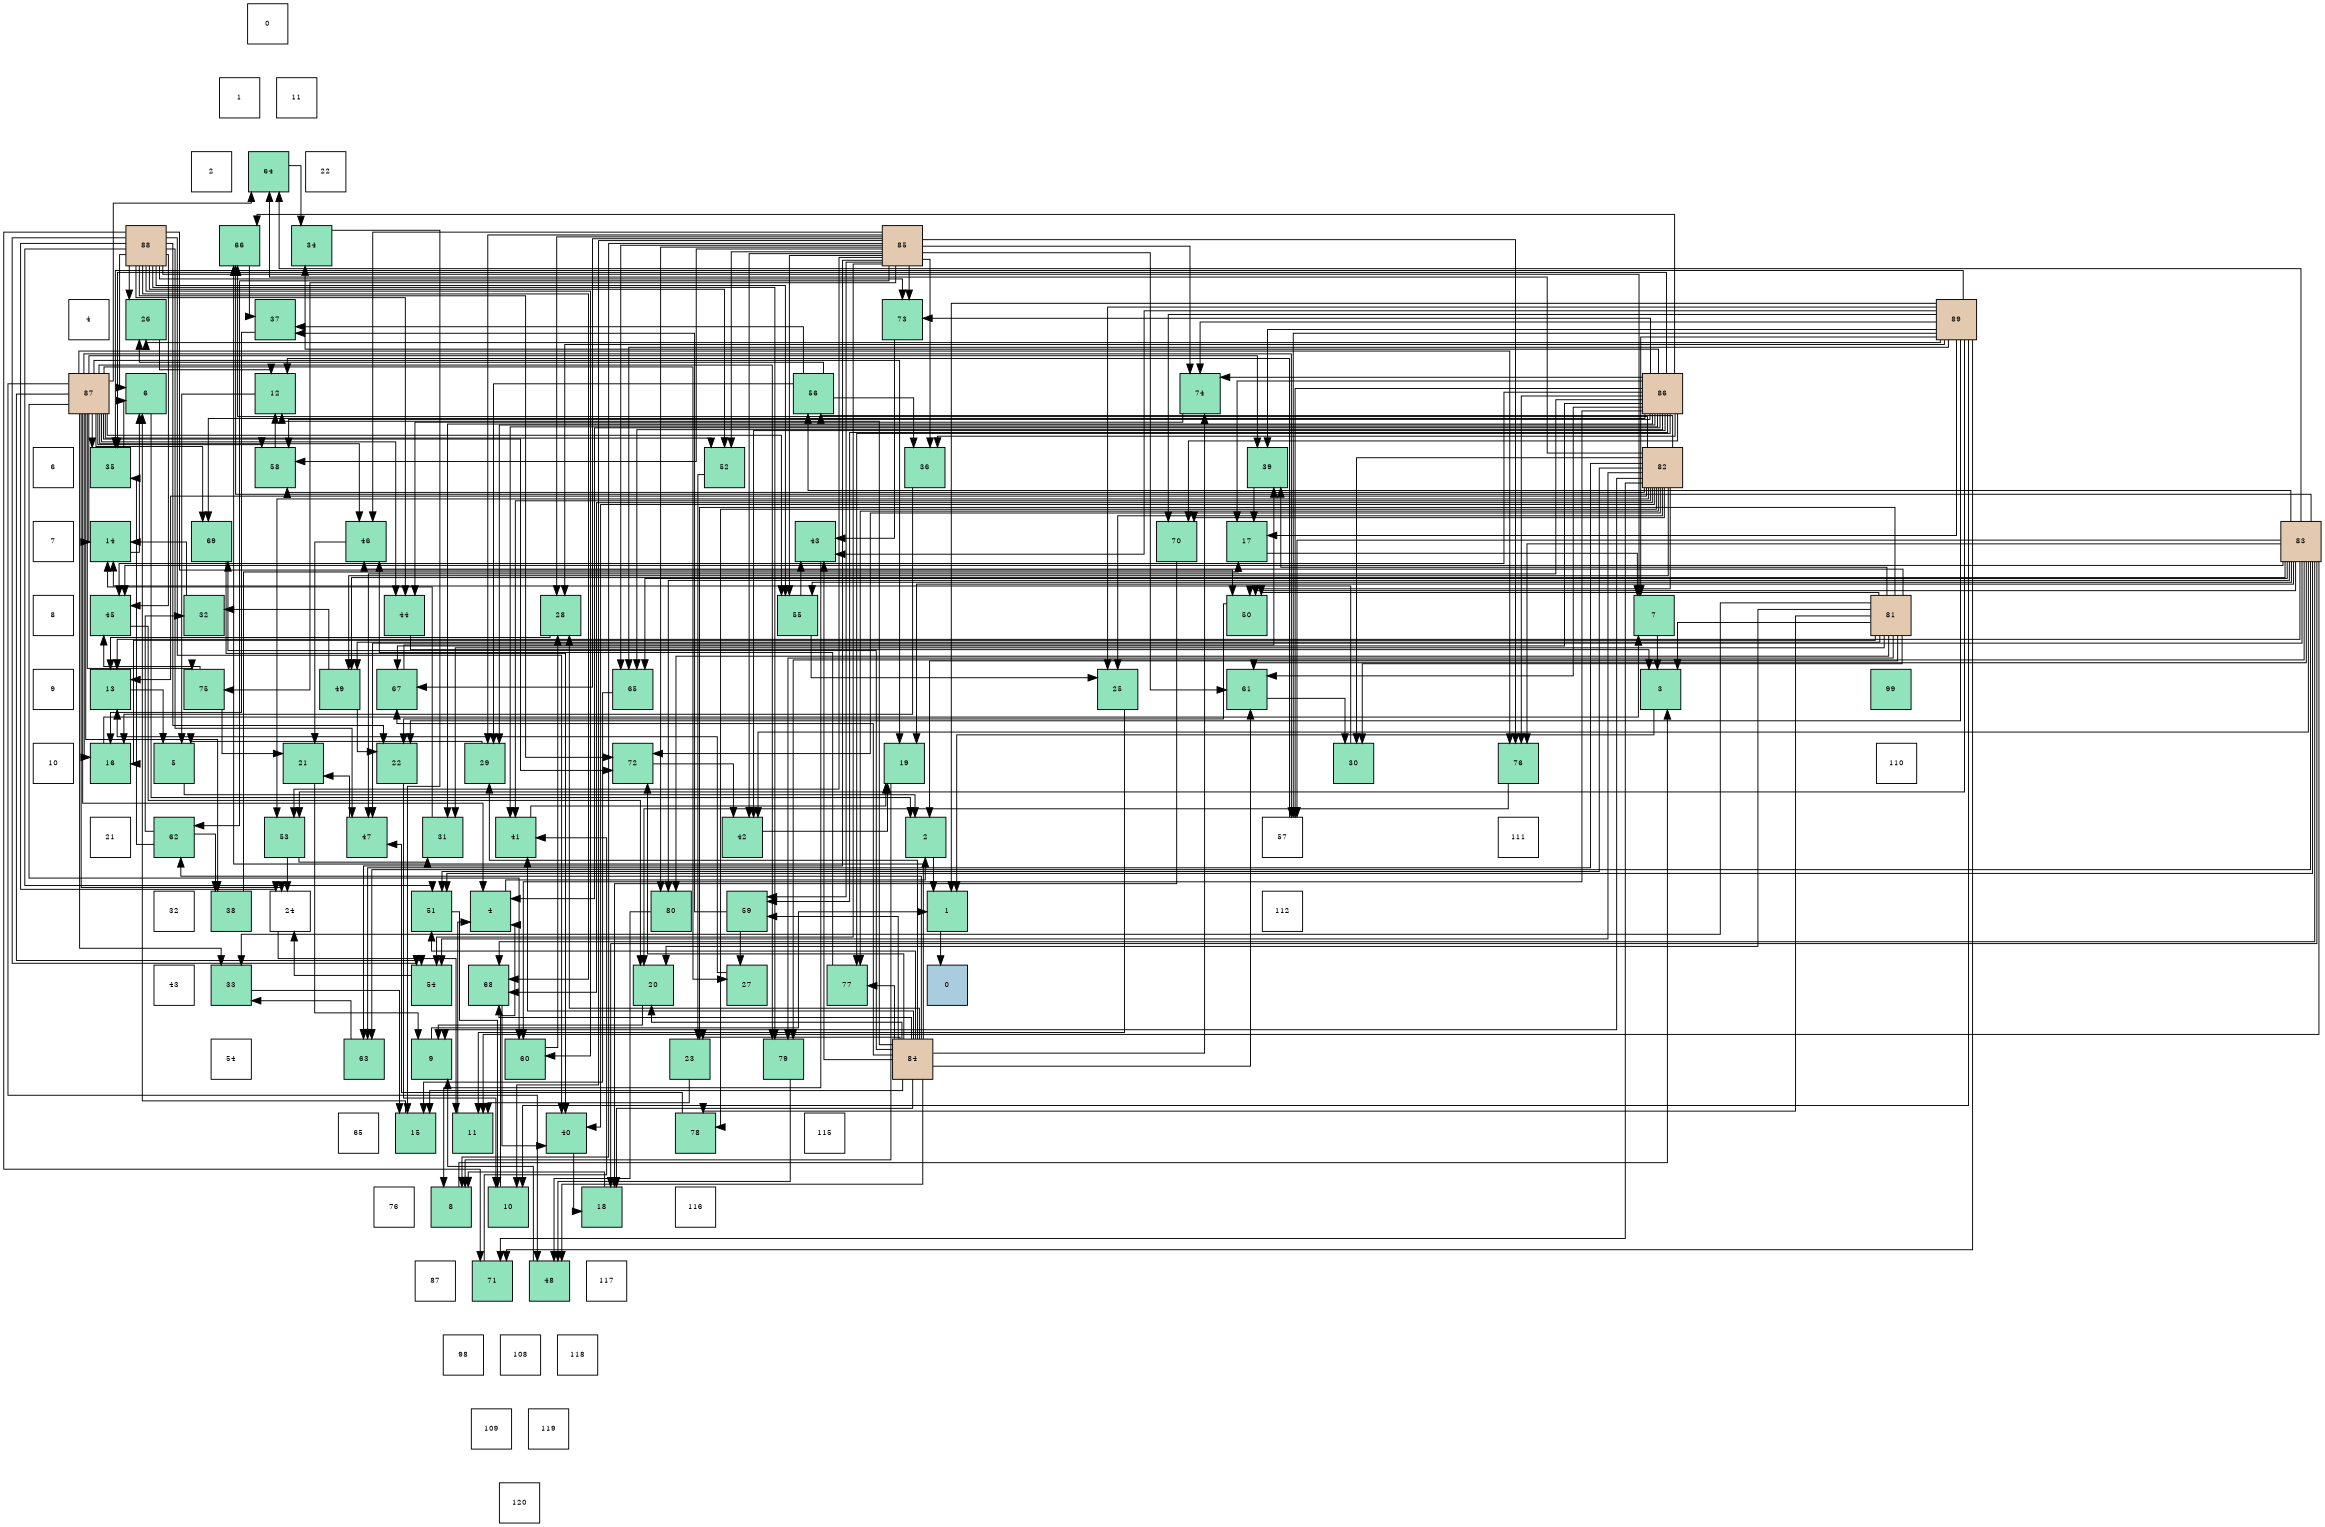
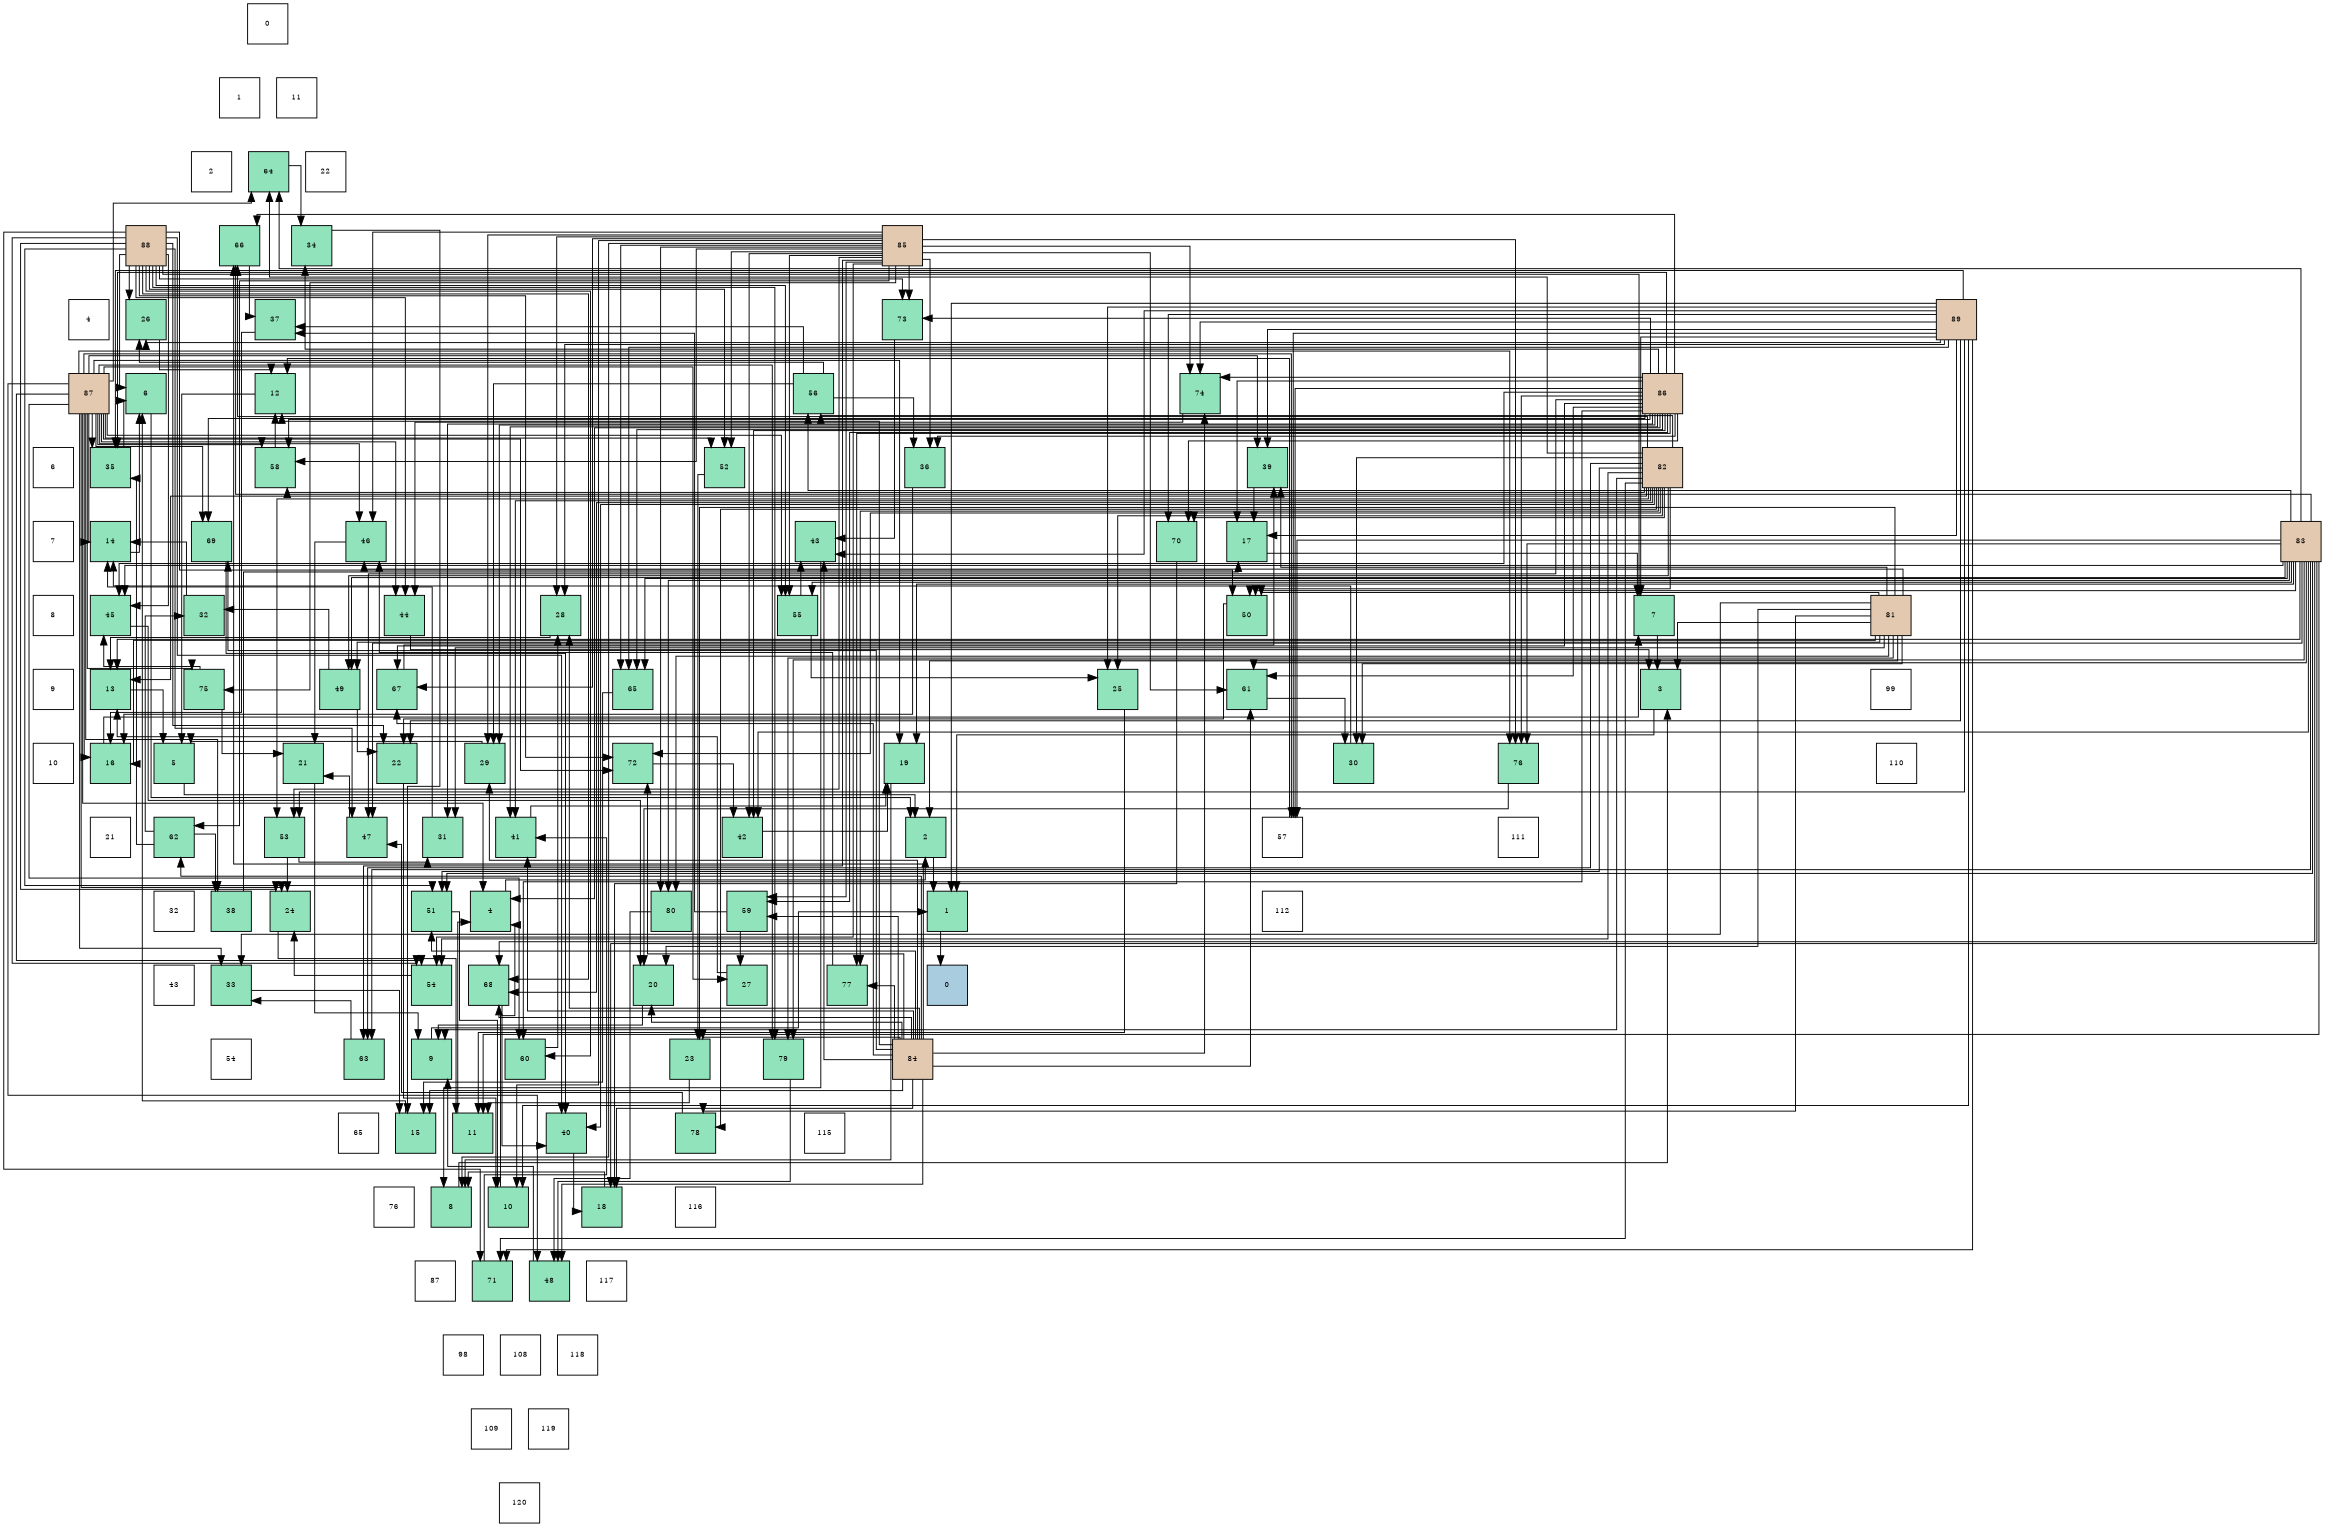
(1891, 689) -> (1891, 689)
(290, 911) -> (290, 911)
